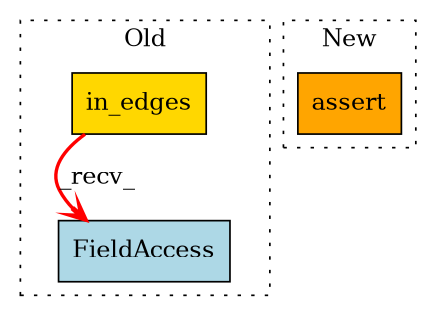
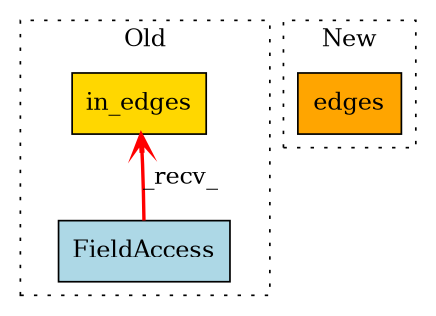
(350, 104) -> (350, 104)
(57, 169) -> (143, 186)
